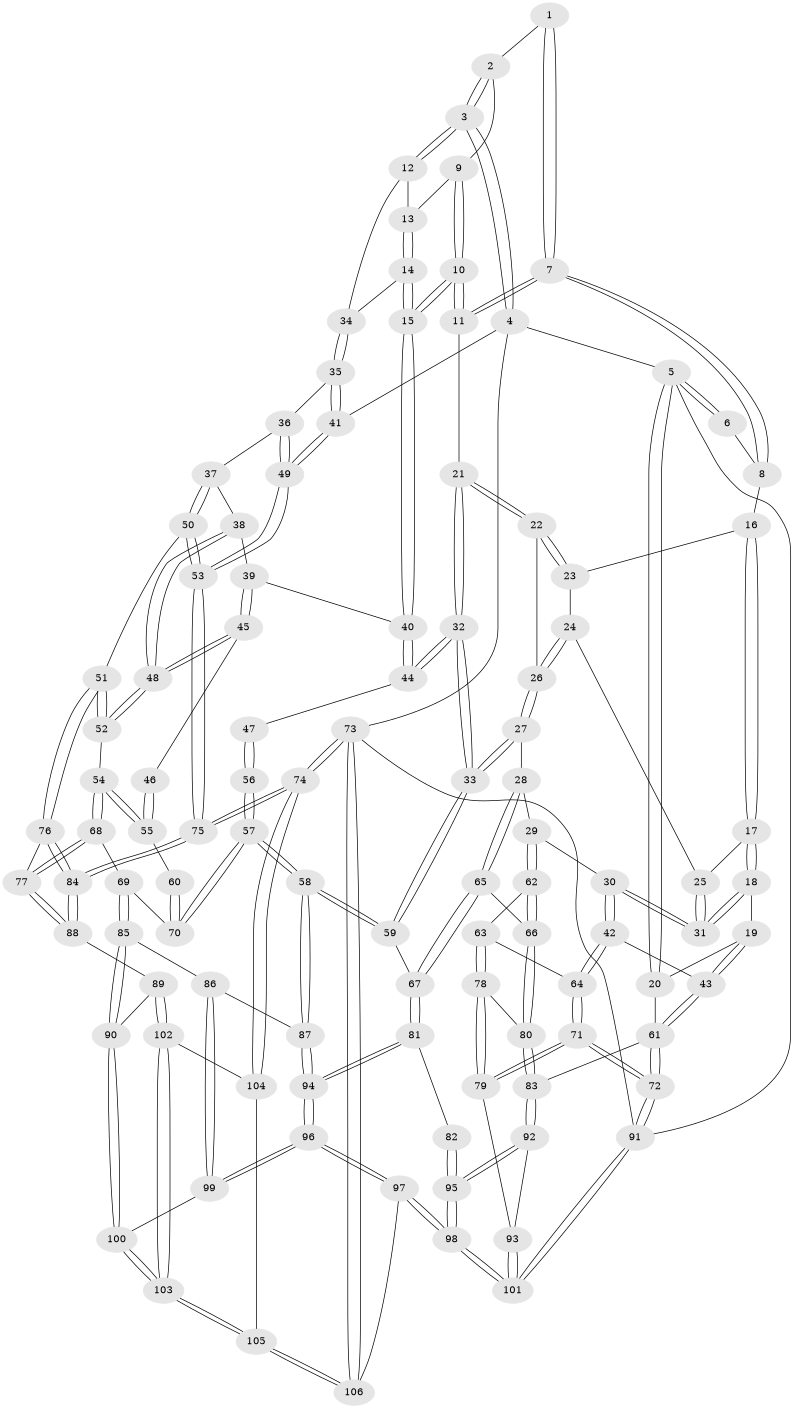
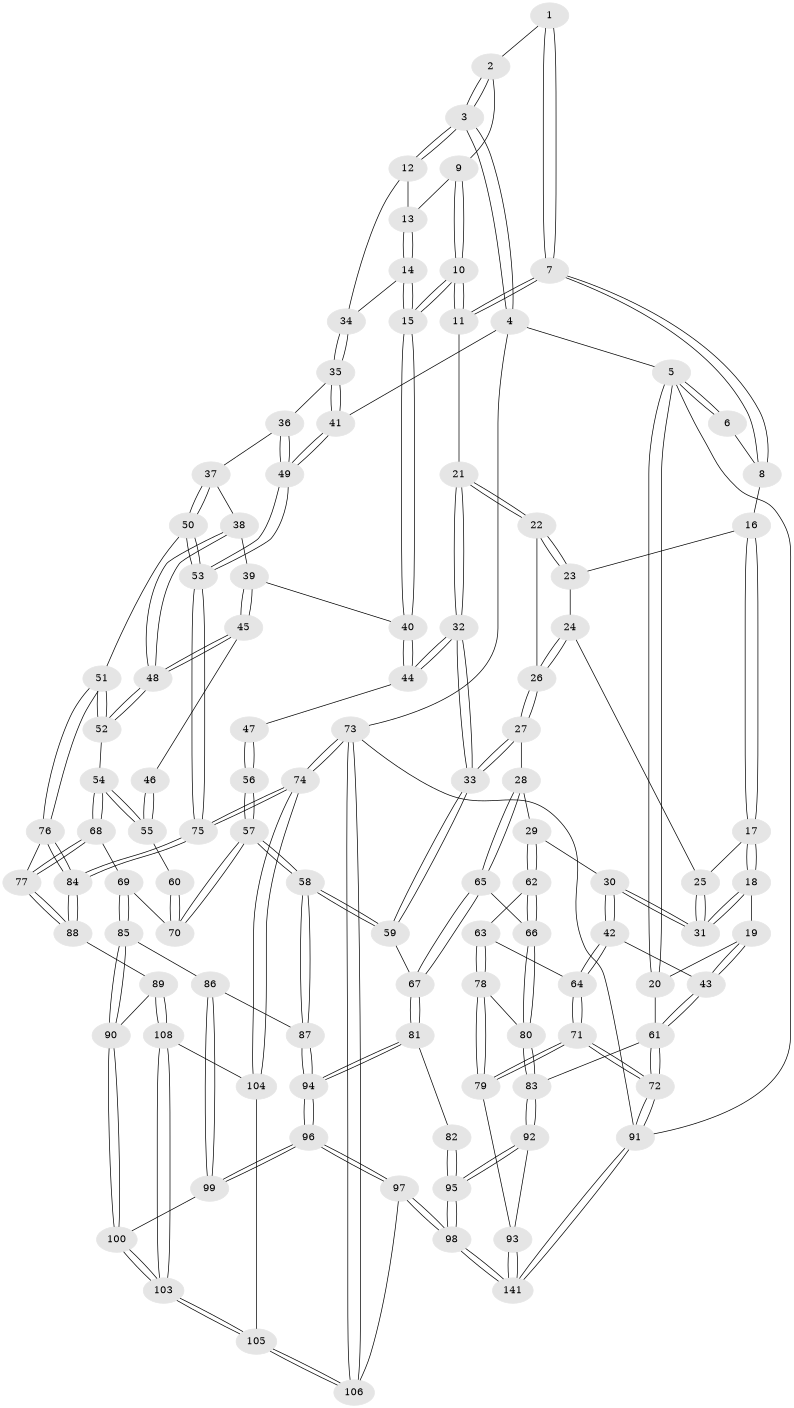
(164, 1036) -> (164, 1036)
(513, 1291) -> (513, 1291)
